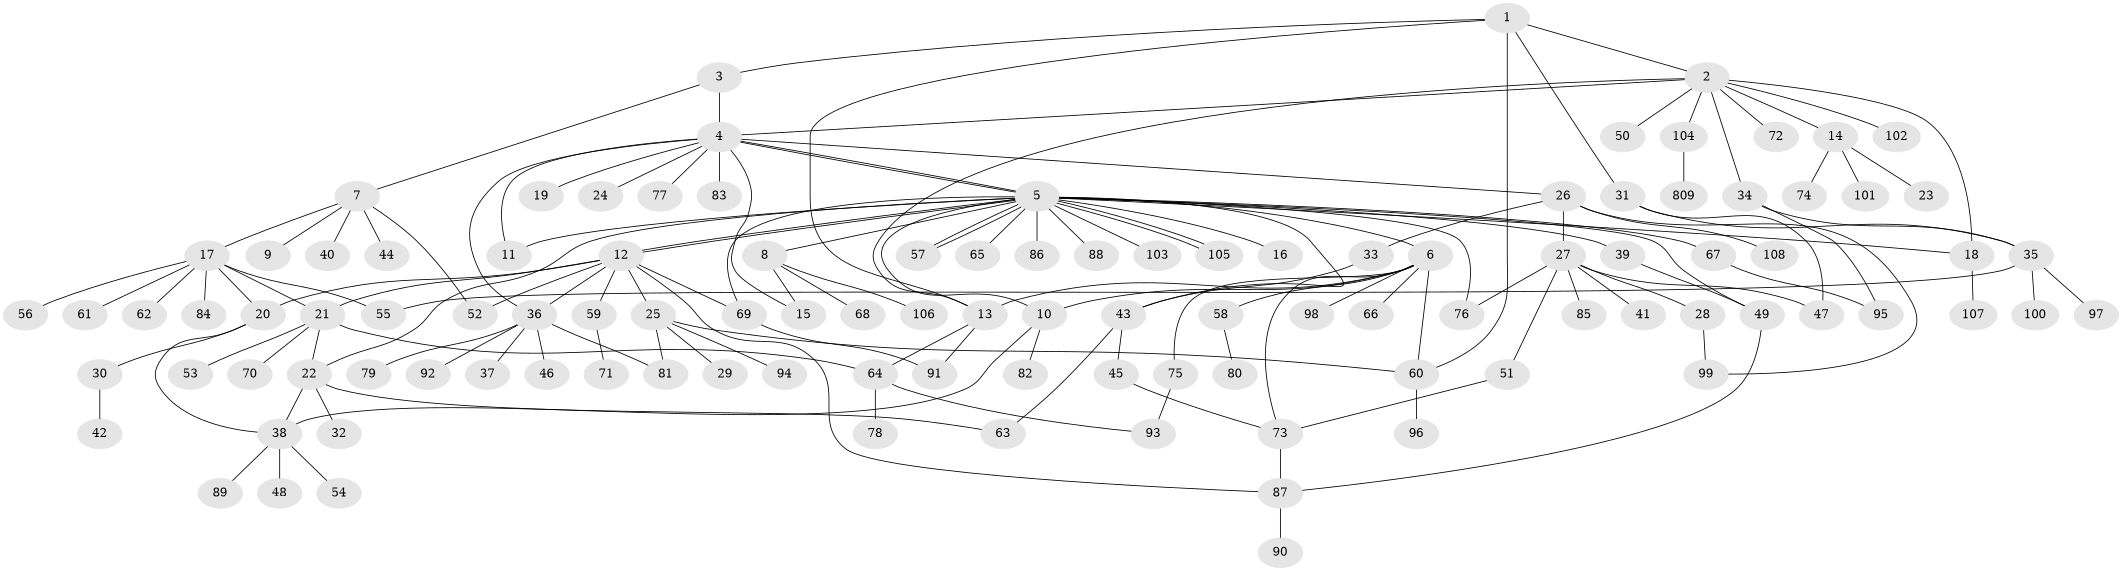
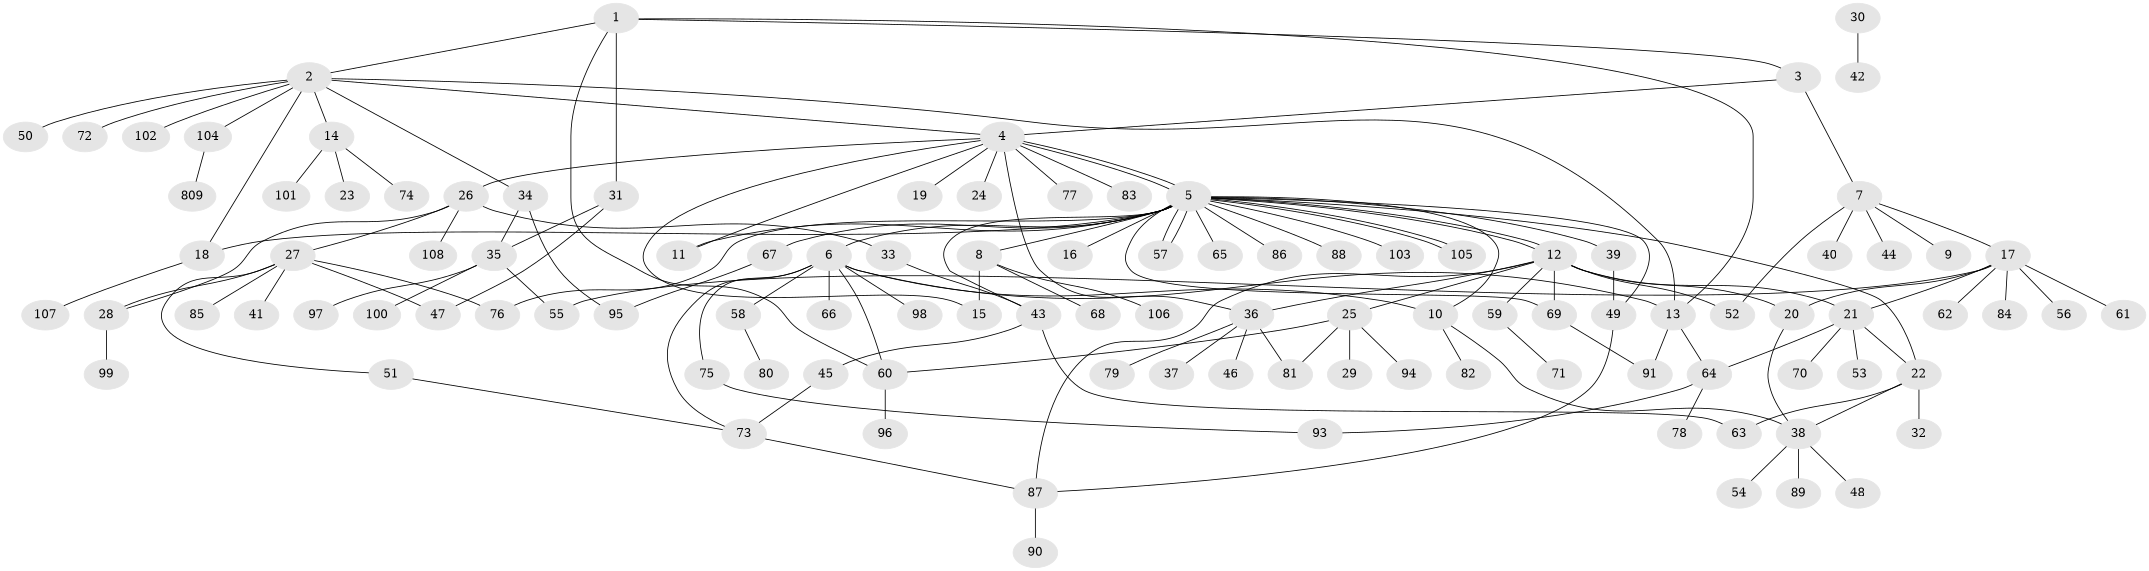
(1867, 251) -> (279, 234)
(159, 352) -> none
(428, 375) -> none
